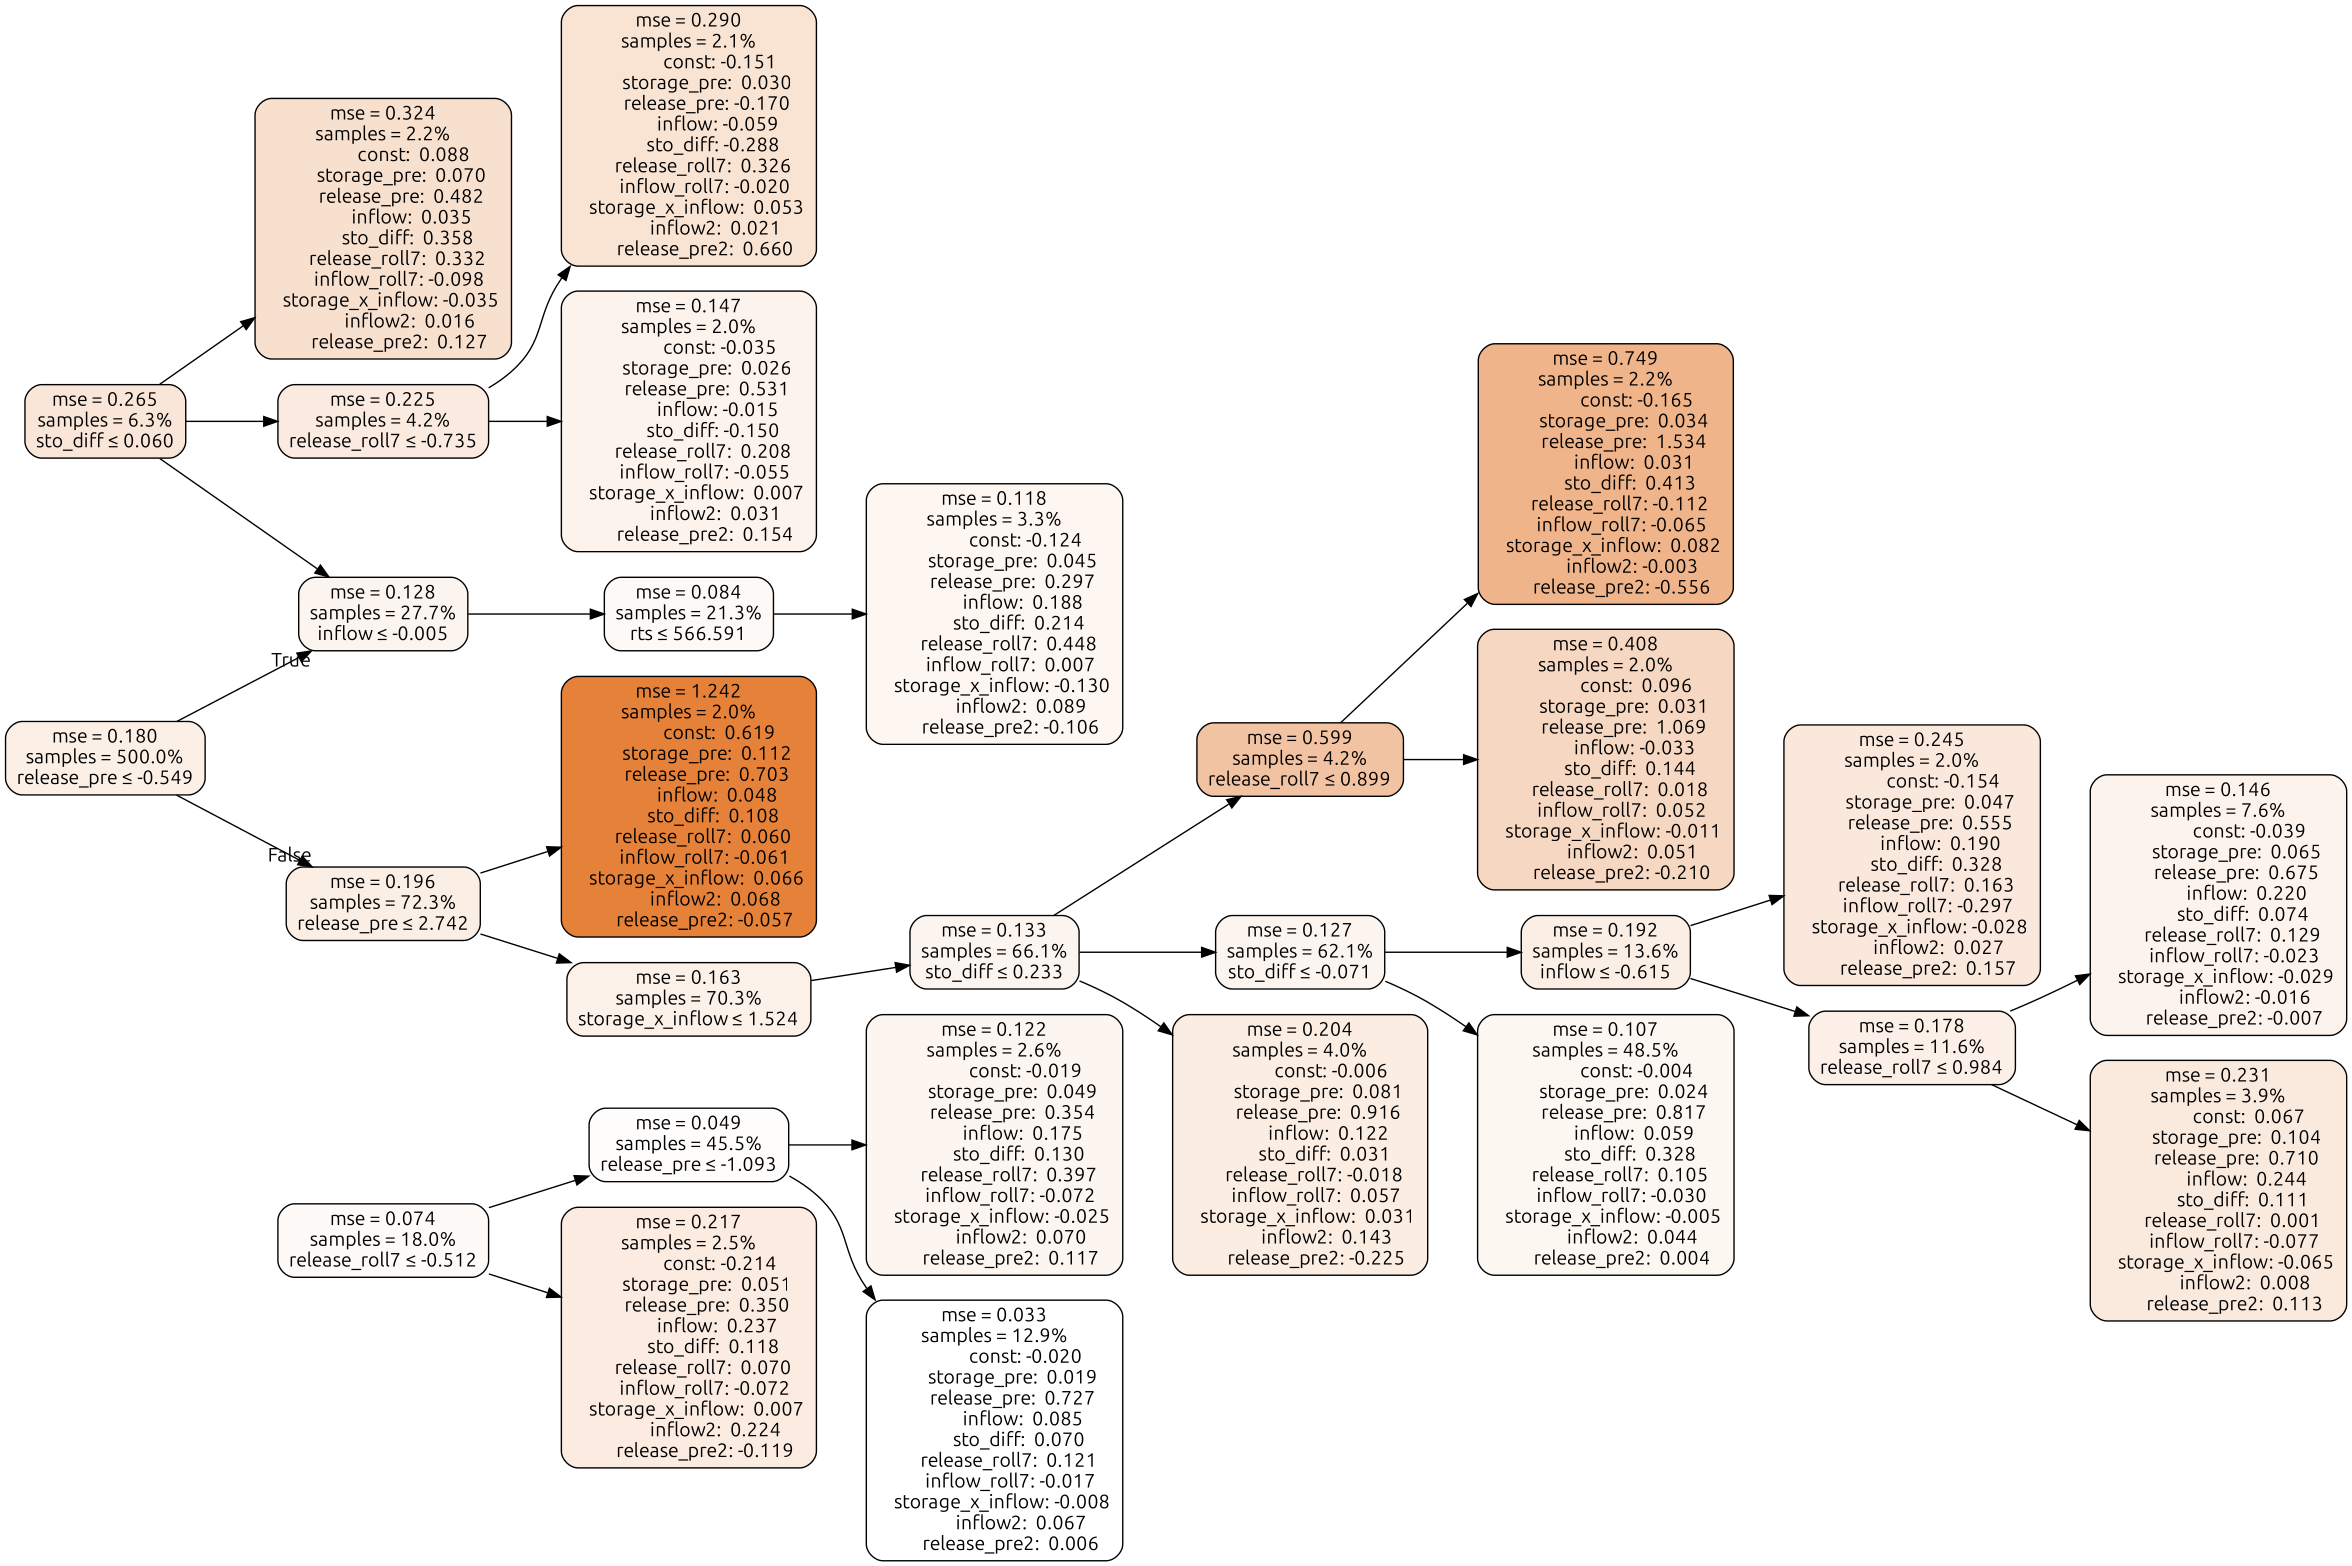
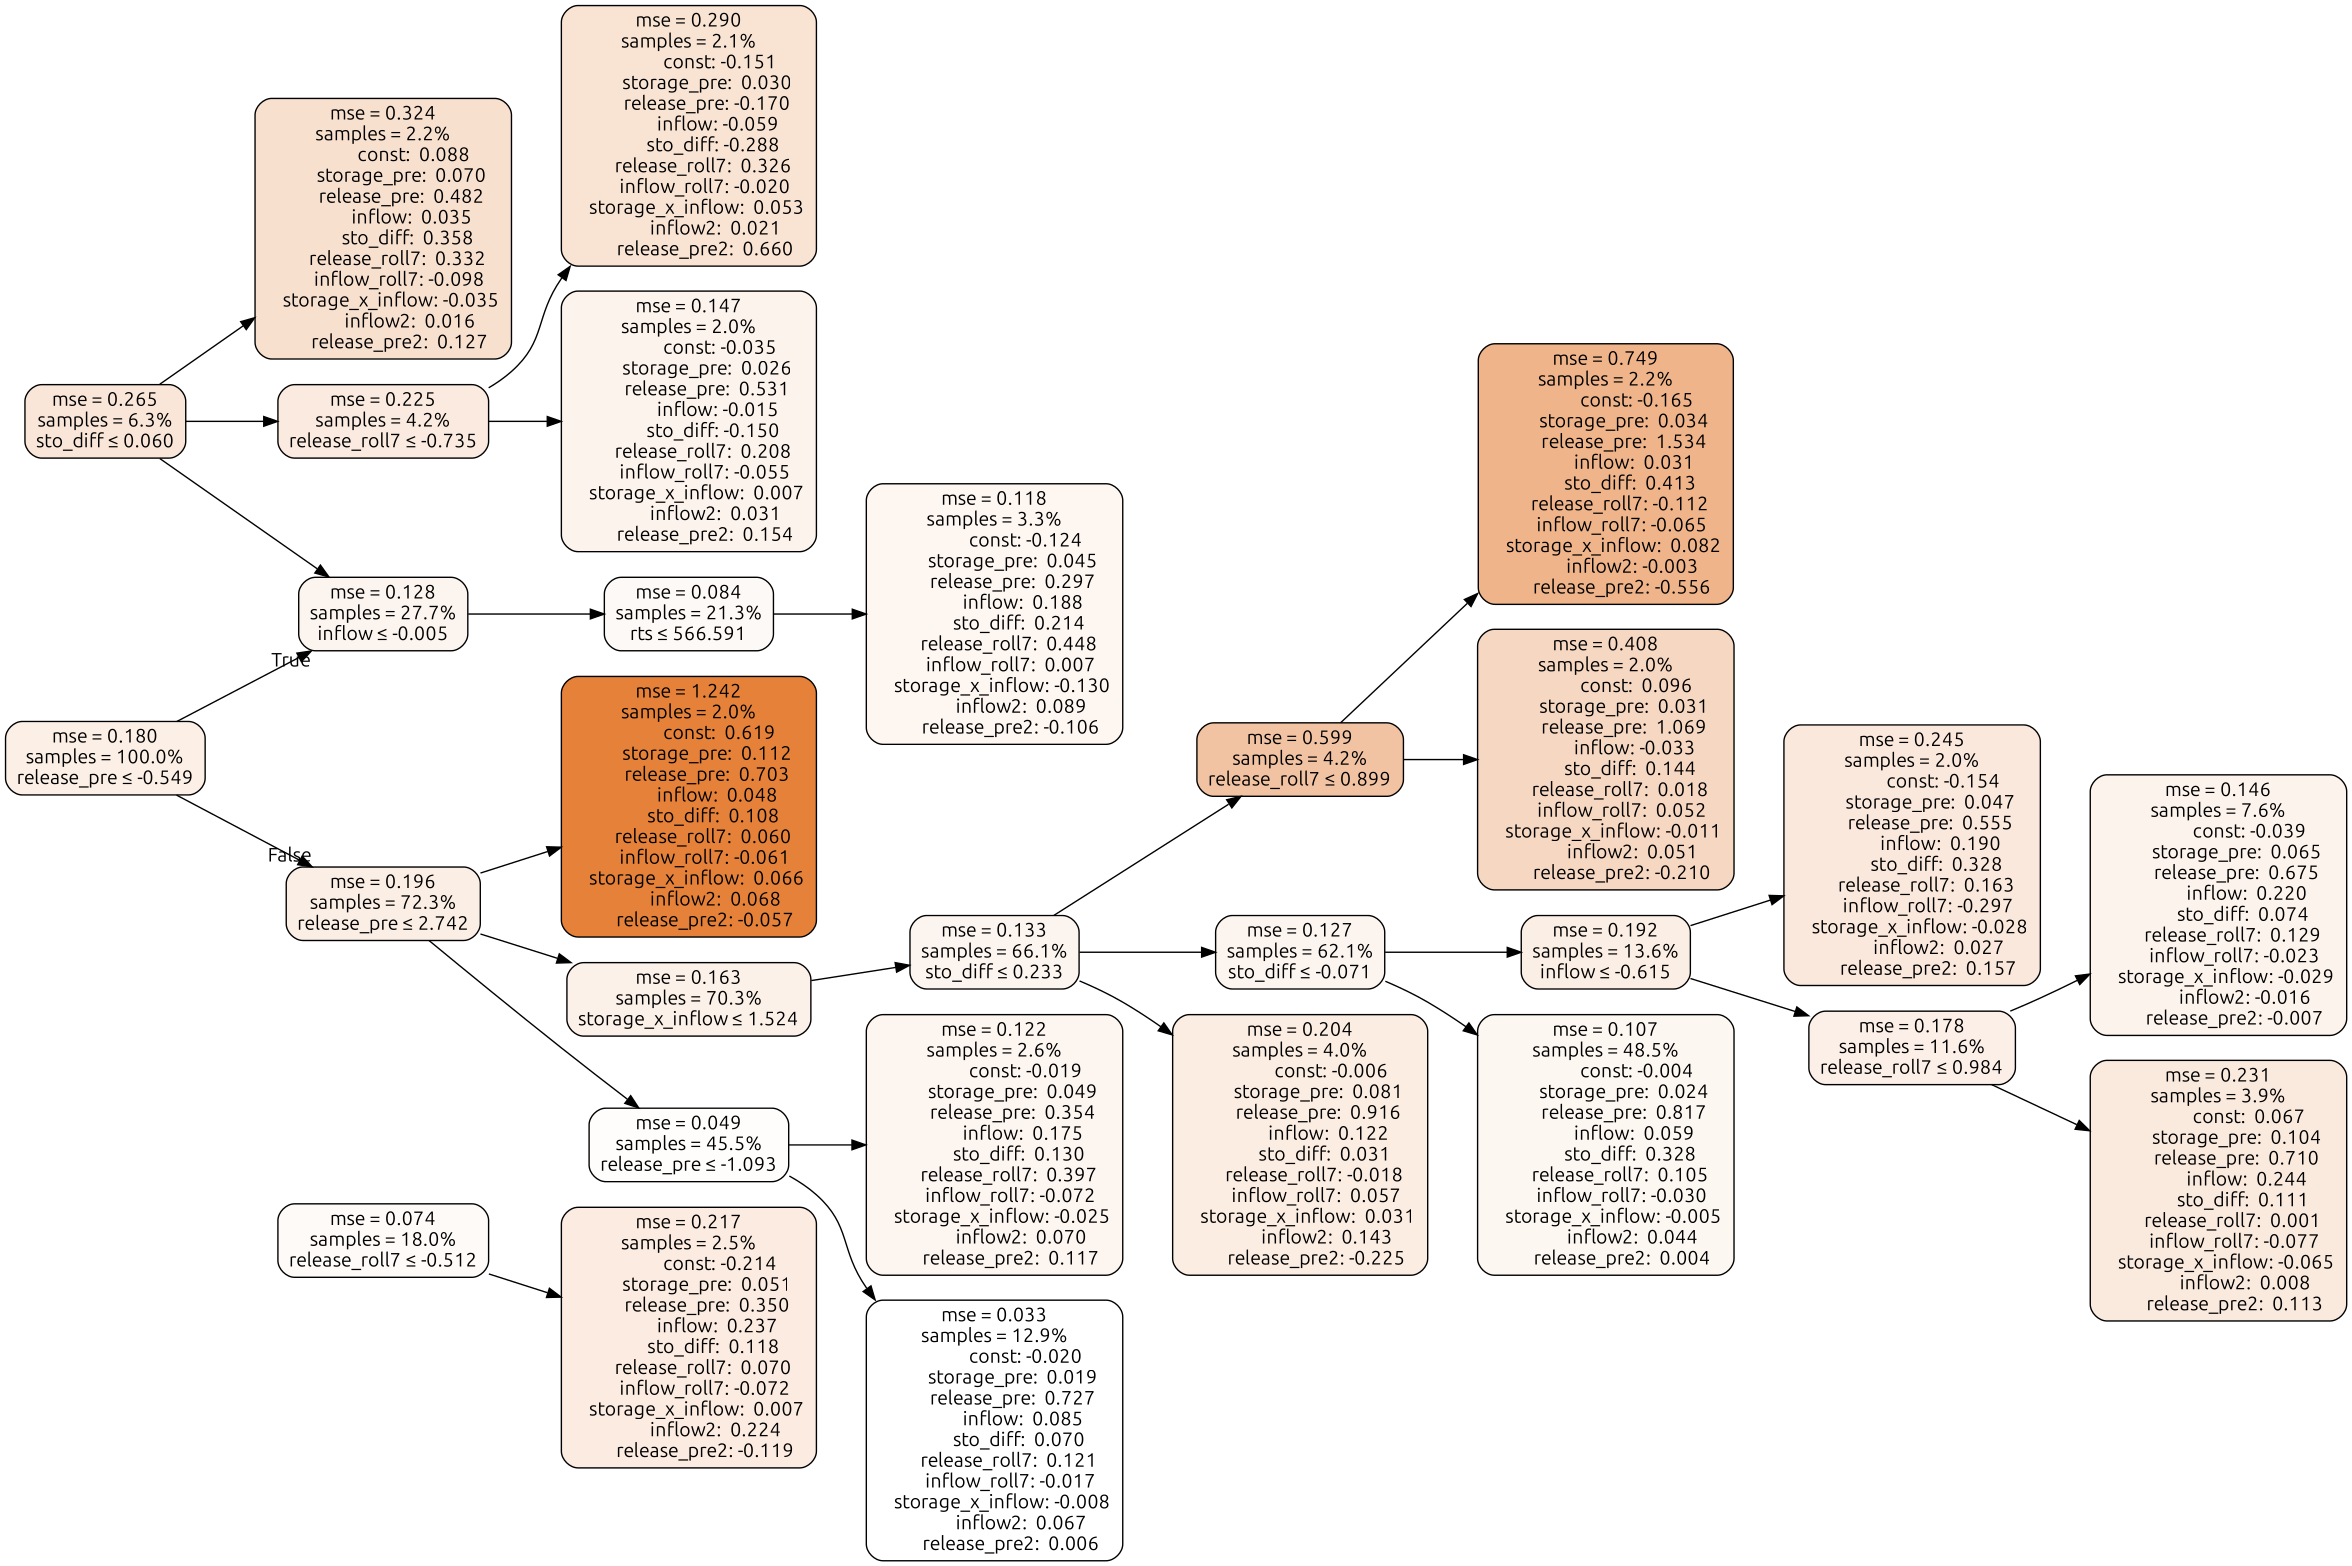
(105, 758) -> (105, 758)
(532, 1194) -> (527, 1021)
